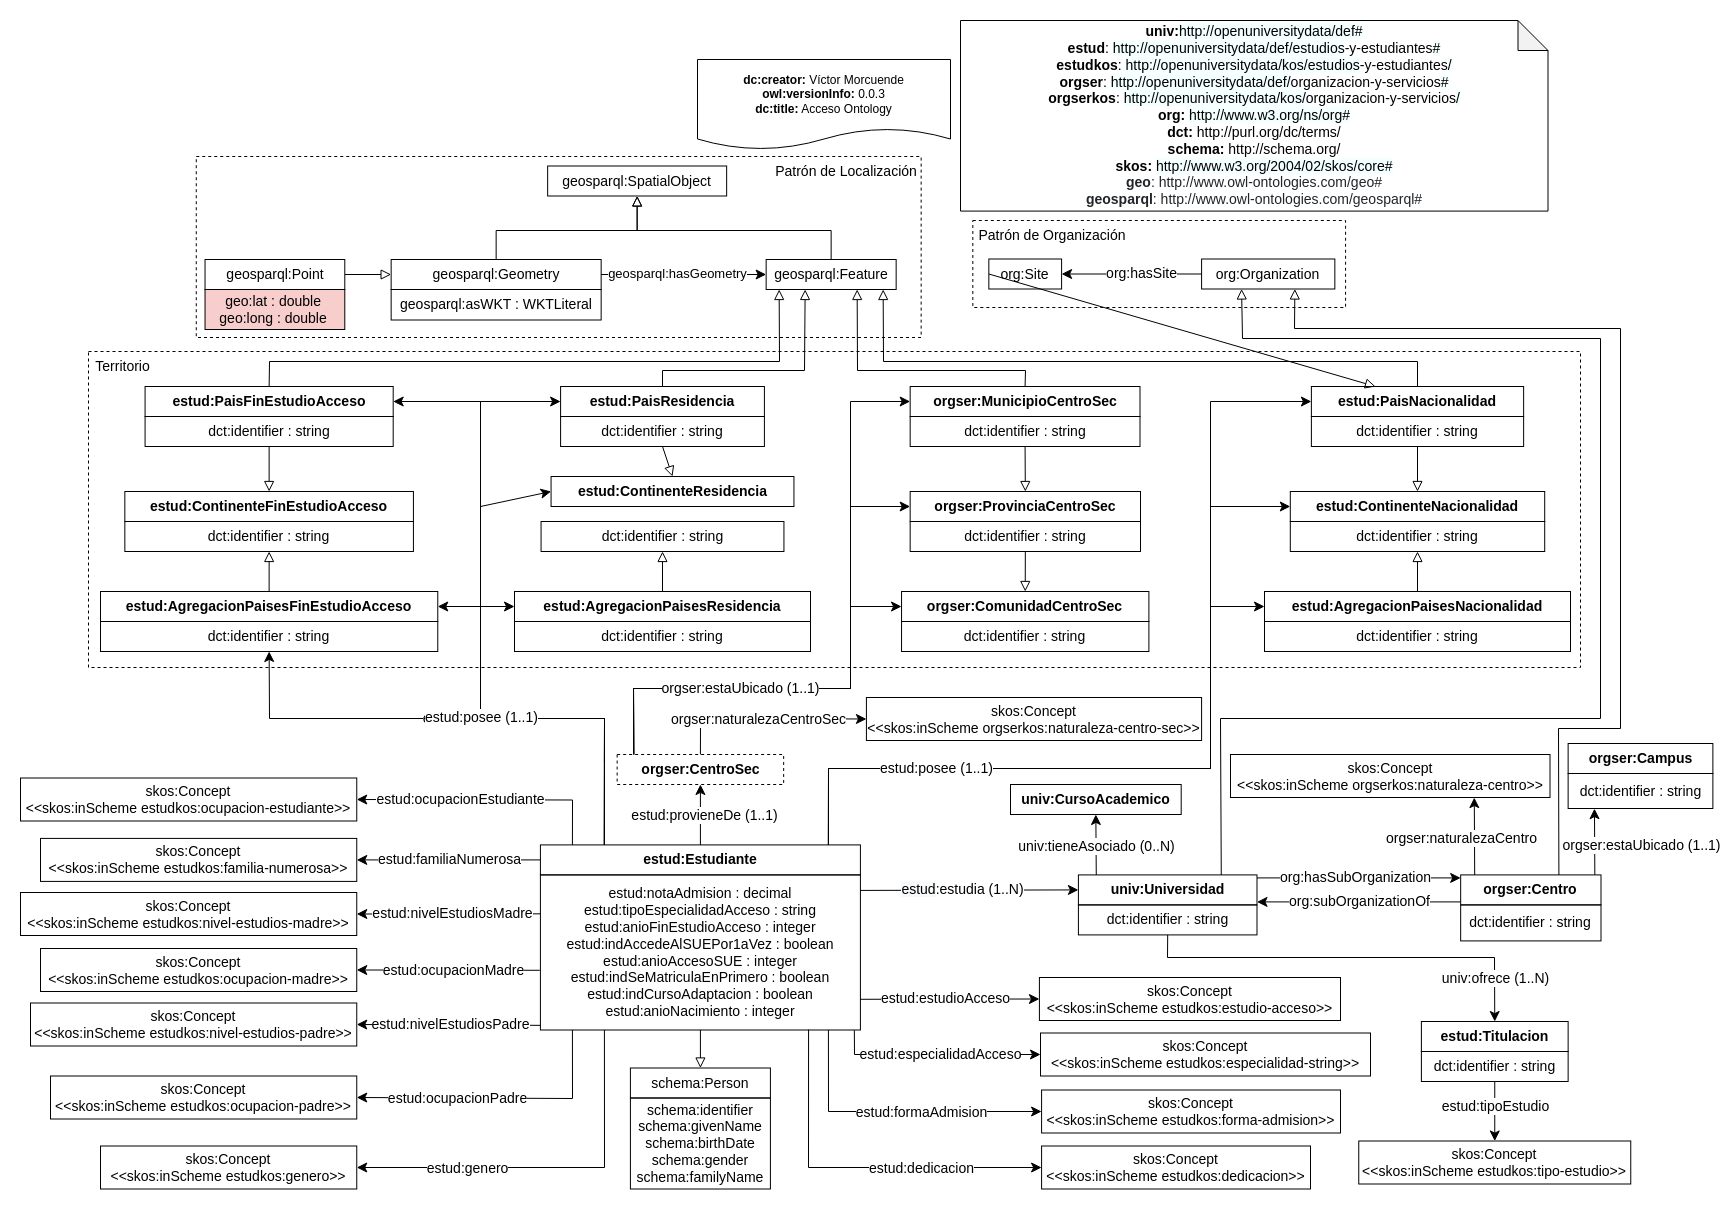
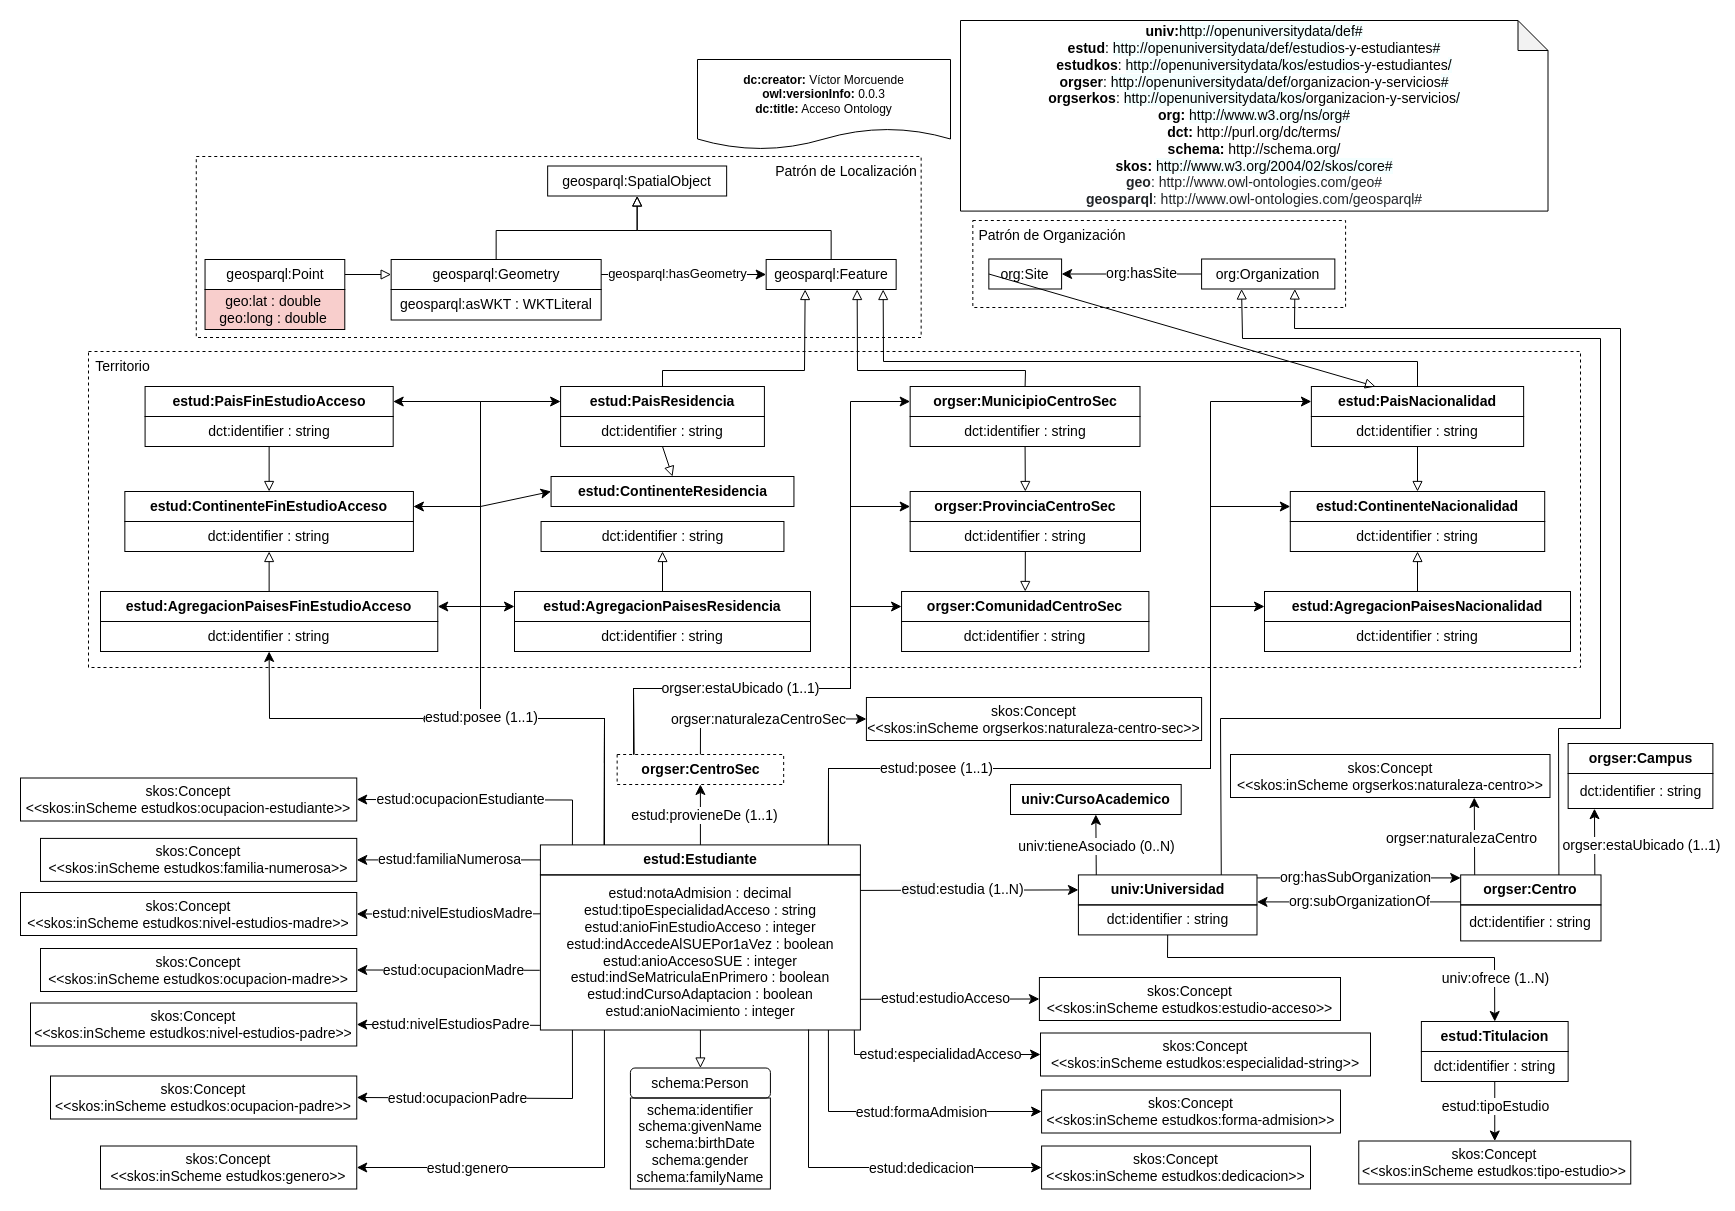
(543, 362) -> none
none -> (450, 507)
(700, 1083) -> (700, 1083)
